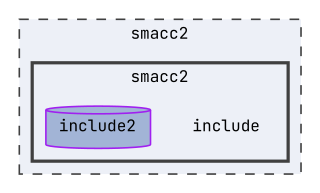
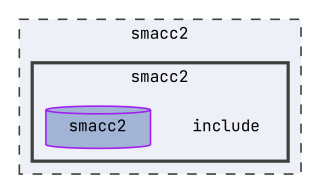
(98, 127) -> (98, 127)
